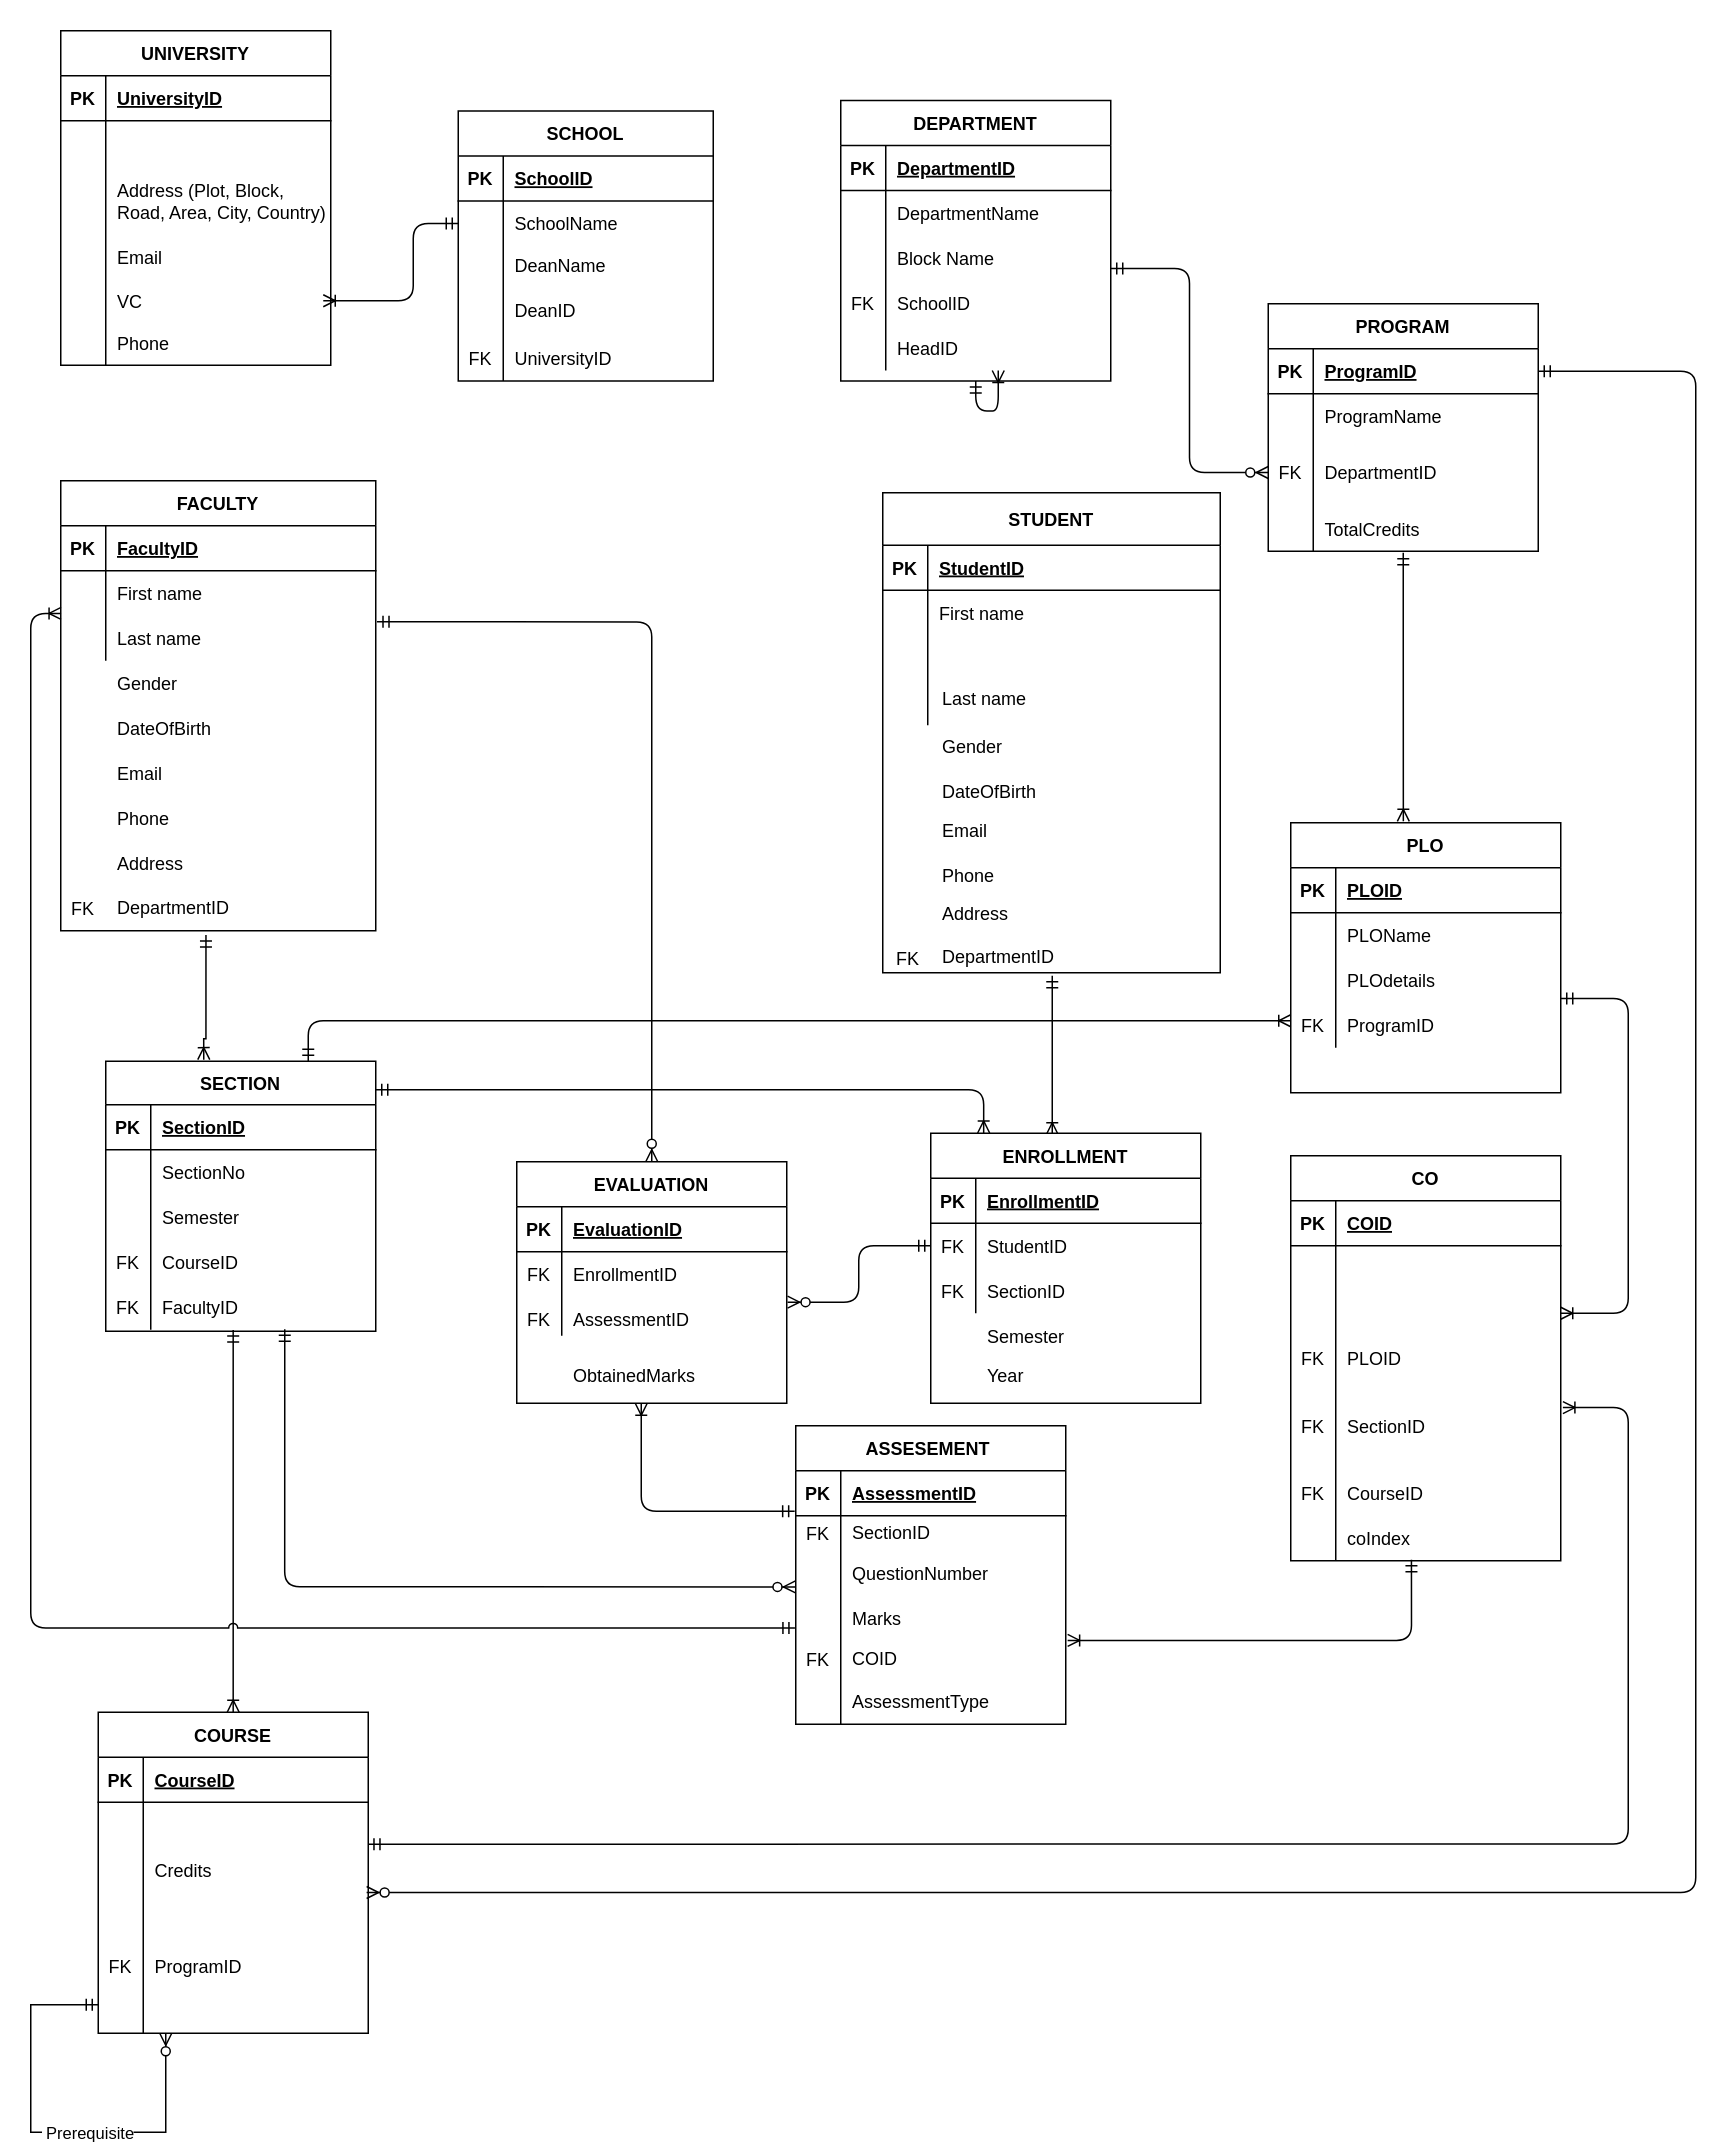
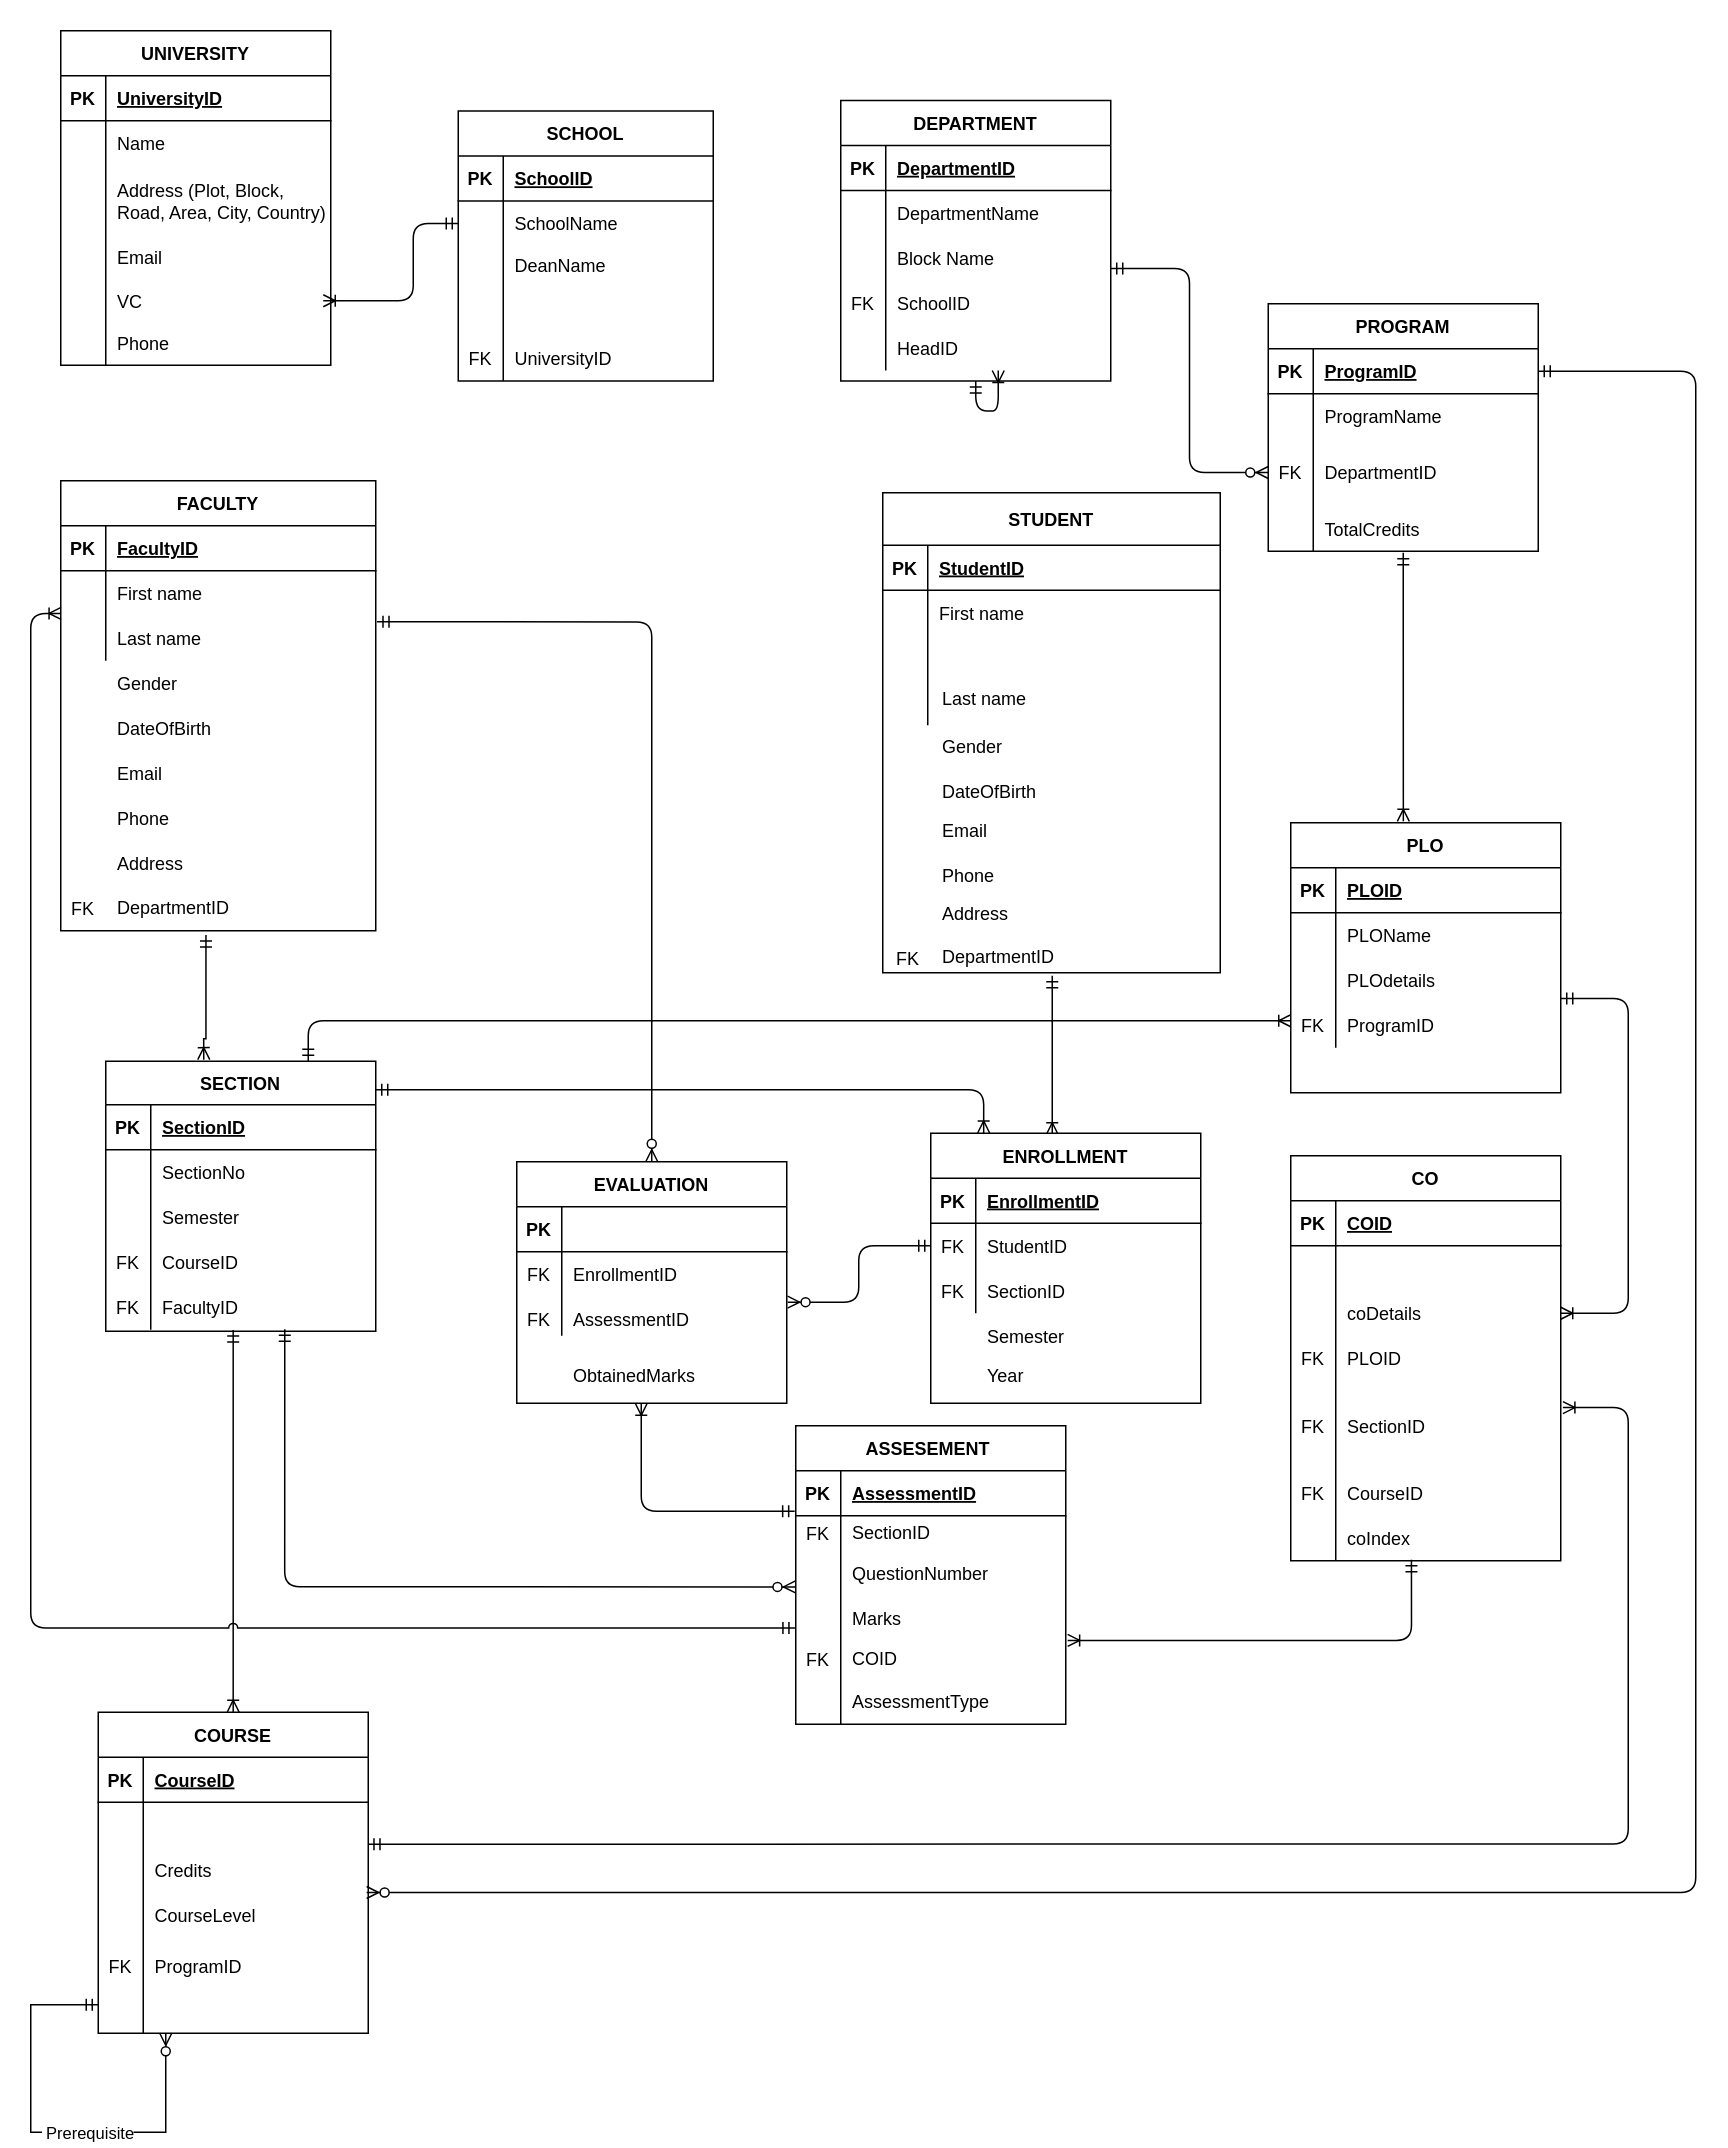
none -> (218, 143)
(608, 310) -> none
(674, 1229) -> none
none -> (1448, 1313)
none -> (256, 1915)
